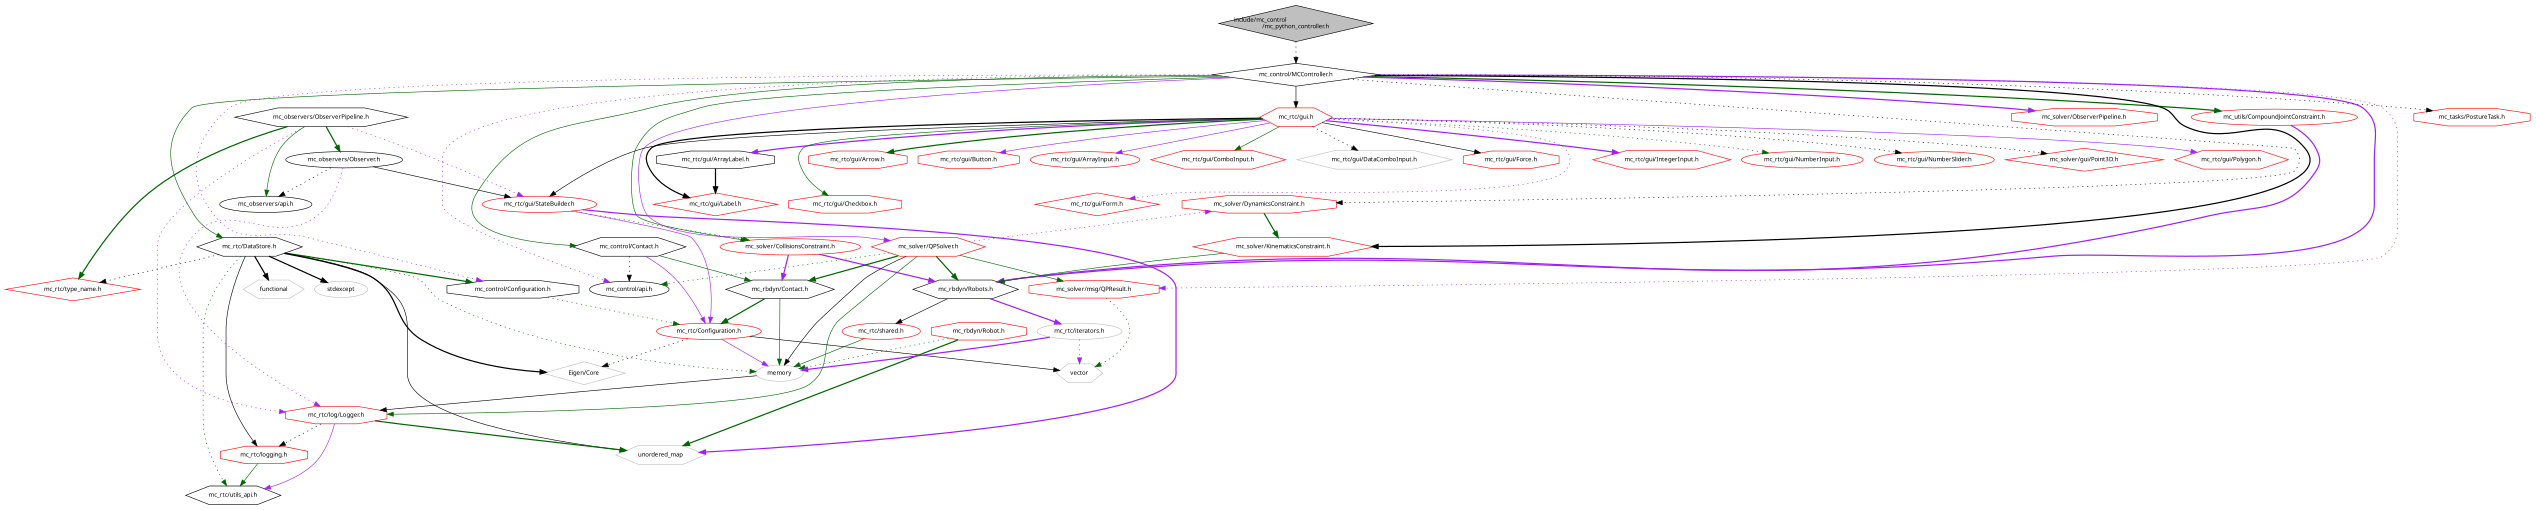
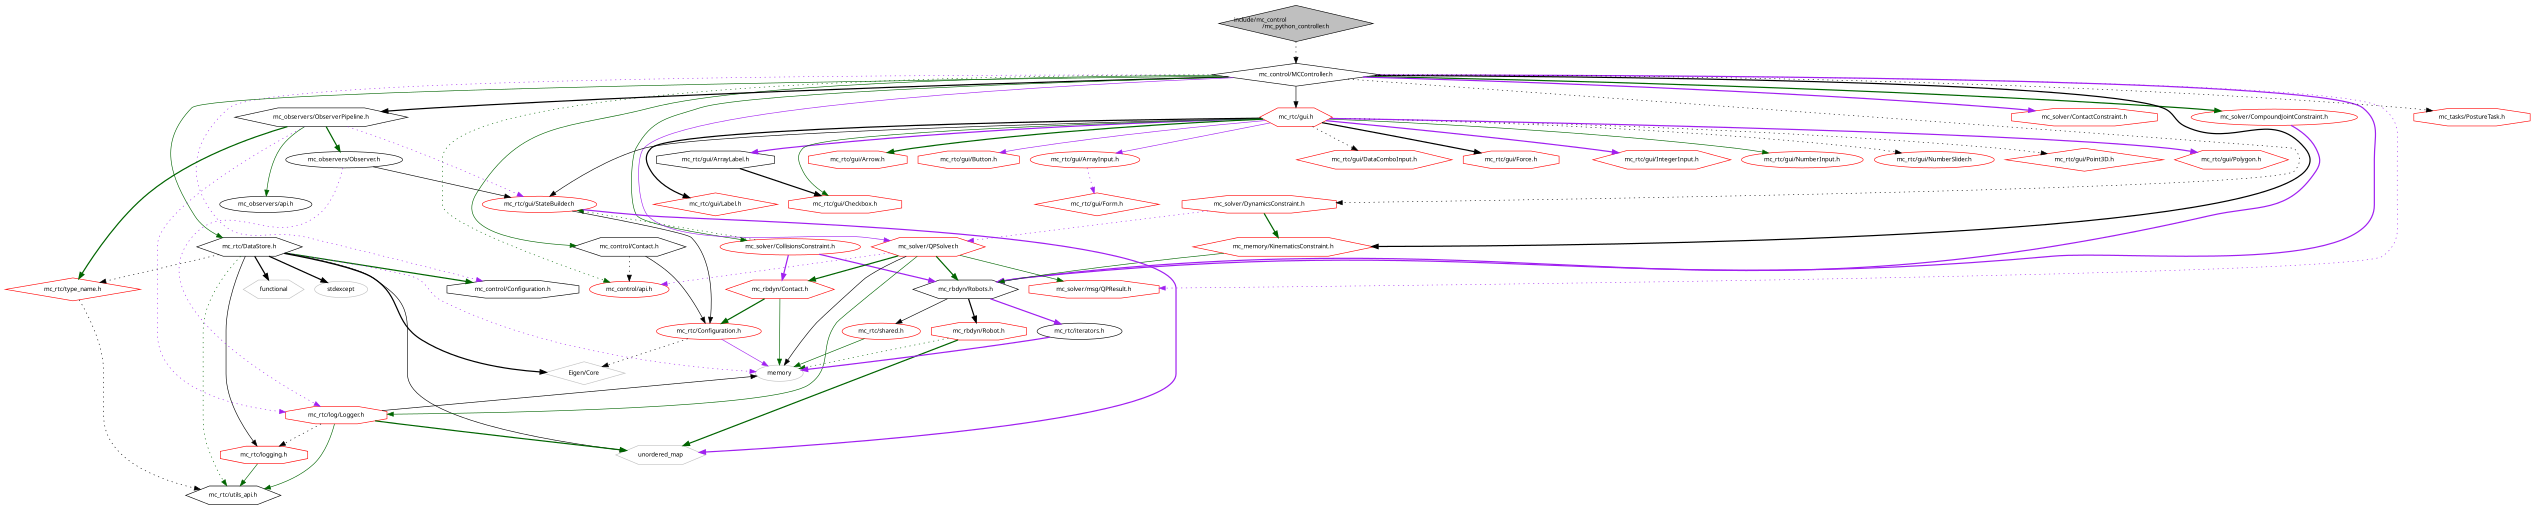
(707, 92) -> (733, 90)
none -> (598, 99)
(2084, 117) -> (2084, 117)
(2274, 117) -> (2274, 117)
(1761, 128) -> (1761, 128)
(1546, 131) -> (1546, 131)
(1398, 137) -> (1398, 137)
(1218, 160) -> none
(1374, 160) -> (1374, 160)
(2084, 160) -> (2084, 160)
(715, 178) -> (777, 181)
(308, 181) -> none
(1483, 188) -> (1090, 178)
(657, 225) -> (670, 226)
(1087, 227) -> (1091, 225)
(692, 239) -> (658, 228)
(1283, 247) -> (1283, 247)
(702, 267) -> none
(778, 268) -> (778, 268)
(681, 286) -> (681, 286)
(629, 289) -> (629, 289)
(780, 289) -> (780, 289)
none -> (971, 308)
(611, 310) -> none
(511, 329) -> (511, 329)
(1080, 331) -> (1080, 331)
(1080, 373) -> none
(571, 393) -> (566, 394)
none -> (104, 418)
(312, 465) -> (312, 465)
